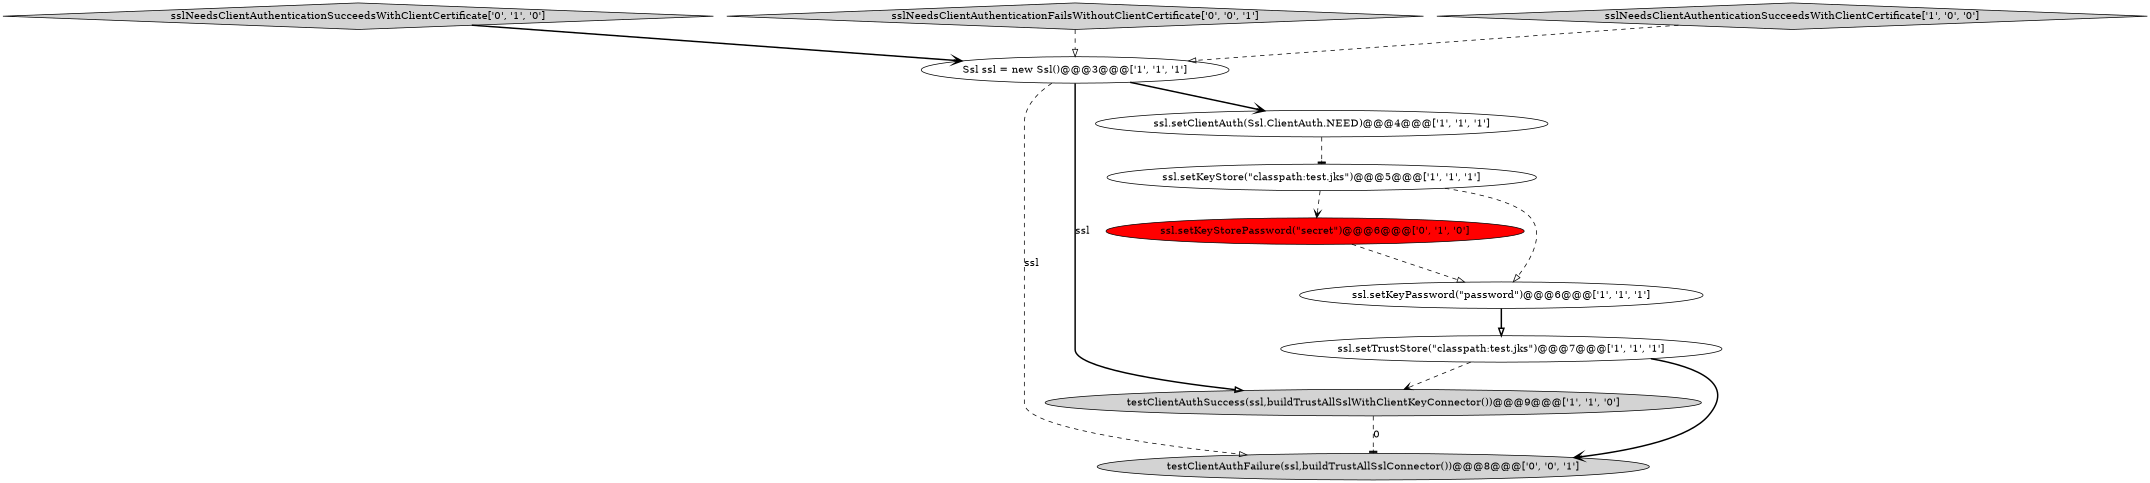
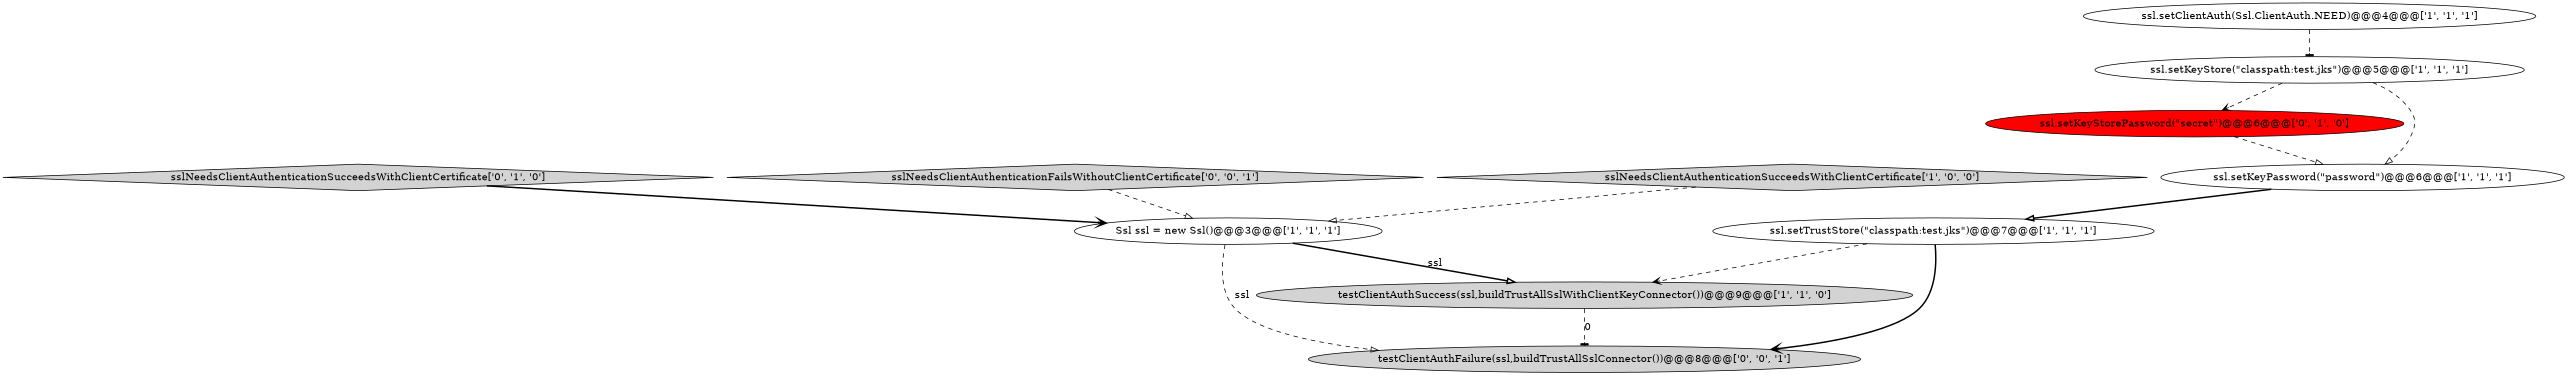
(1194, 96) -> none
